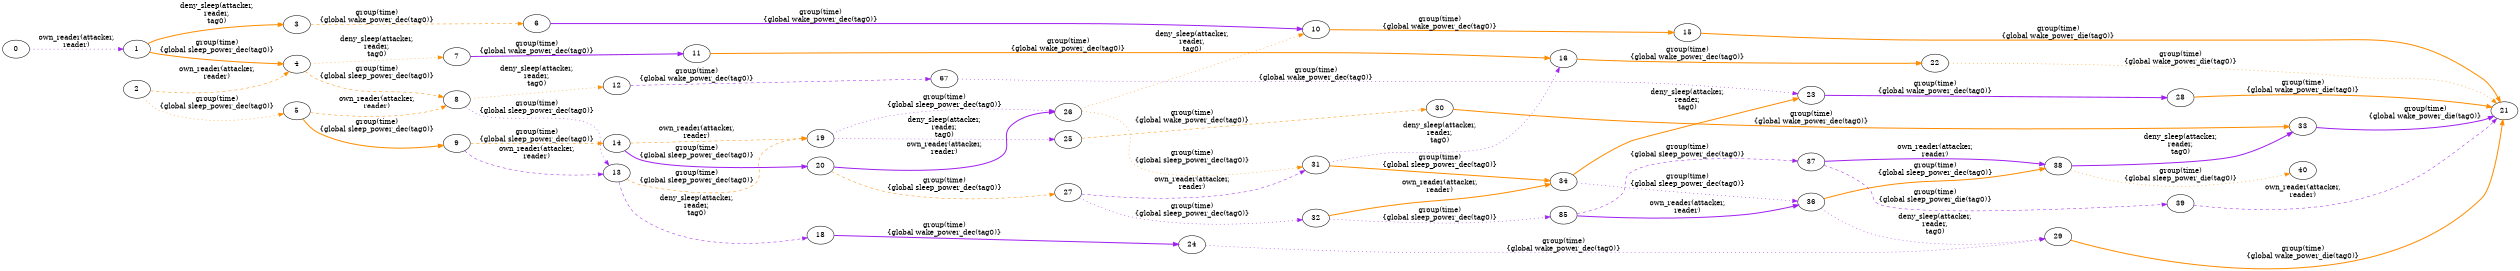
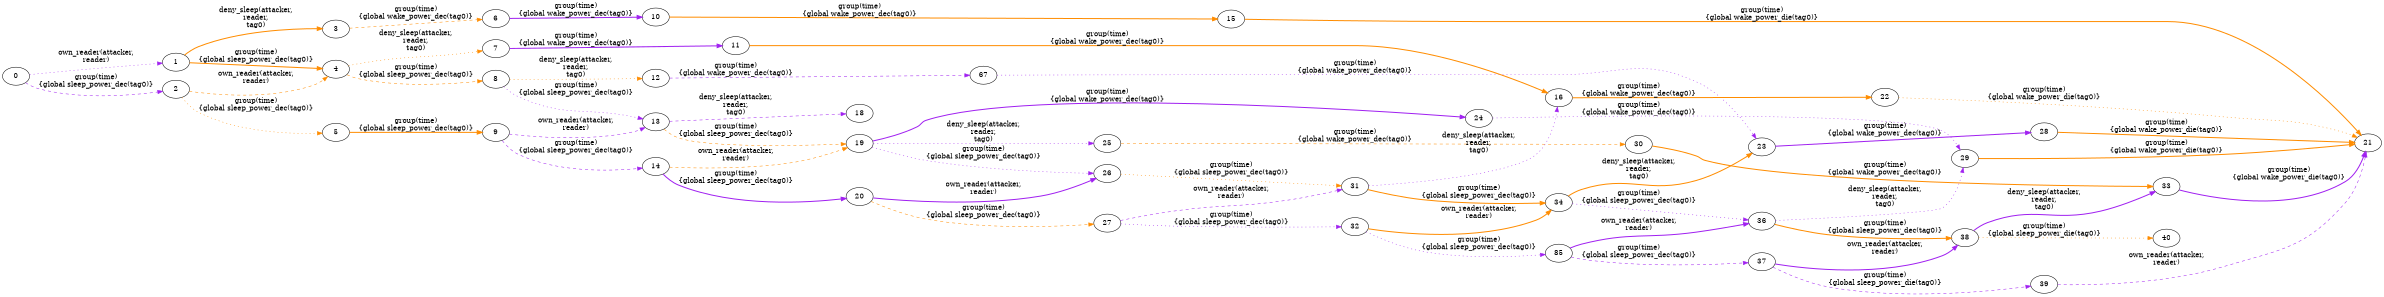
(1190, 73) -> none
none -> (91, 96)
(376, 116) -> none
(534, 143) -> (566, 168)
(1004, 240) -> (1164, 103)
